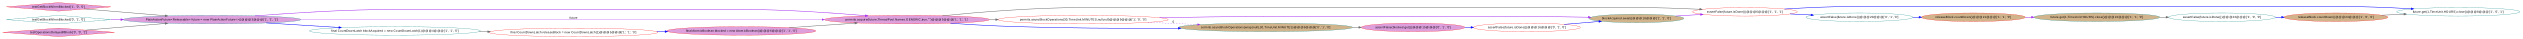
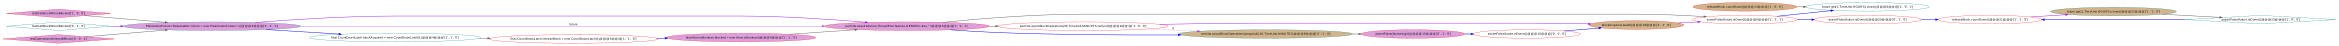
(1859, 17) -> (1868, 20)
(1973, 17) -> (1990, 20)
(2222, 17) -> (2261, 20)
(2279, 17) -> (2115, 20)
(1636, 18) -> (1636, 25)
